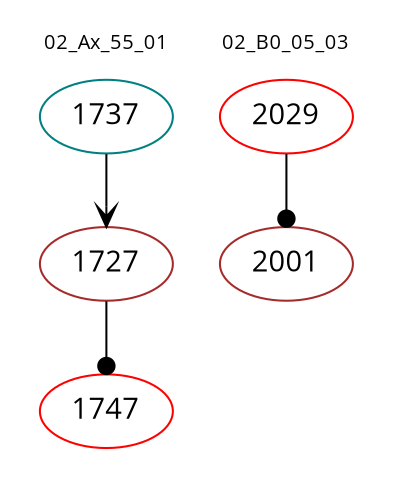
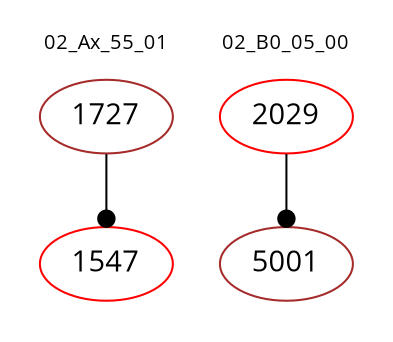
(286, 44) -> (286, 44)
(106, 117) -> none
(286, 264) -> (286, 264)
(106, 411) -> (106, 264)
